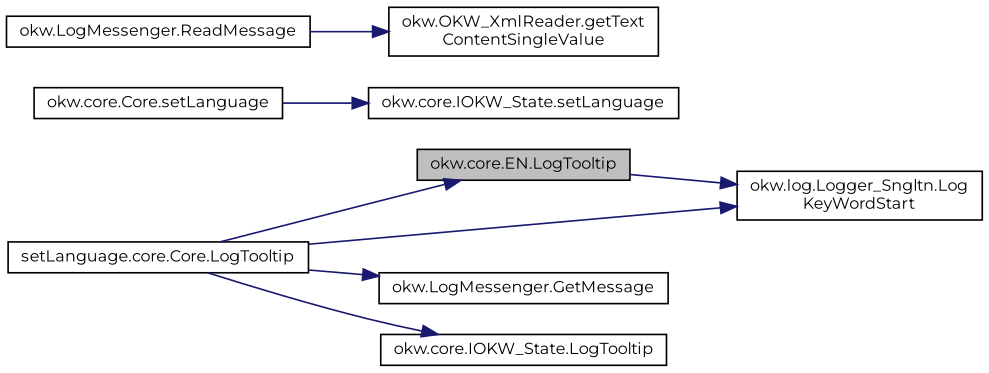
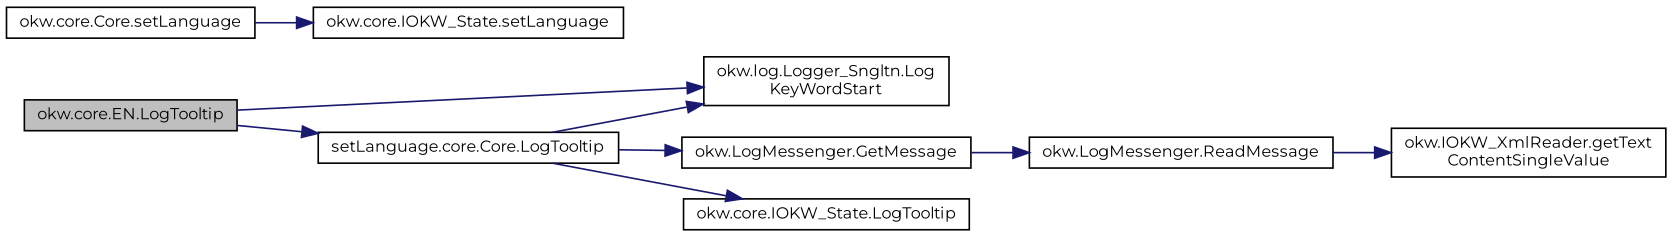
(524, 32) -> (1529, 153)
none -> (992, 153)
(332, 213) -> (269, 129)
